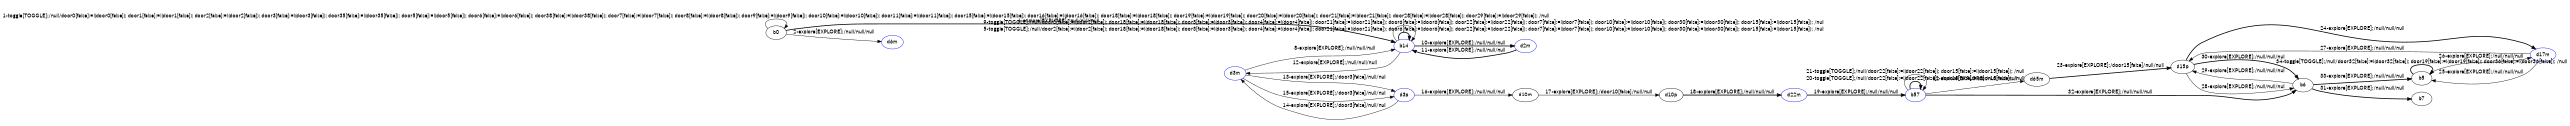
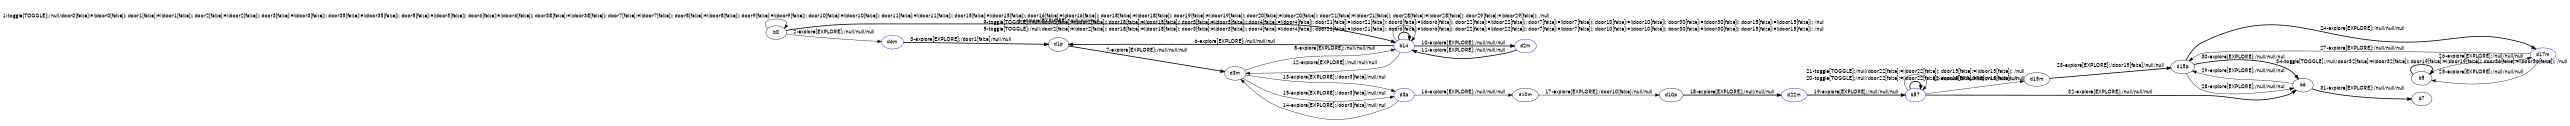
none -> (1059, 44)
(1235, 73) -> (1235, 73)
(2037, 79) -> (2037, 79)
(2360, 82) -> none
